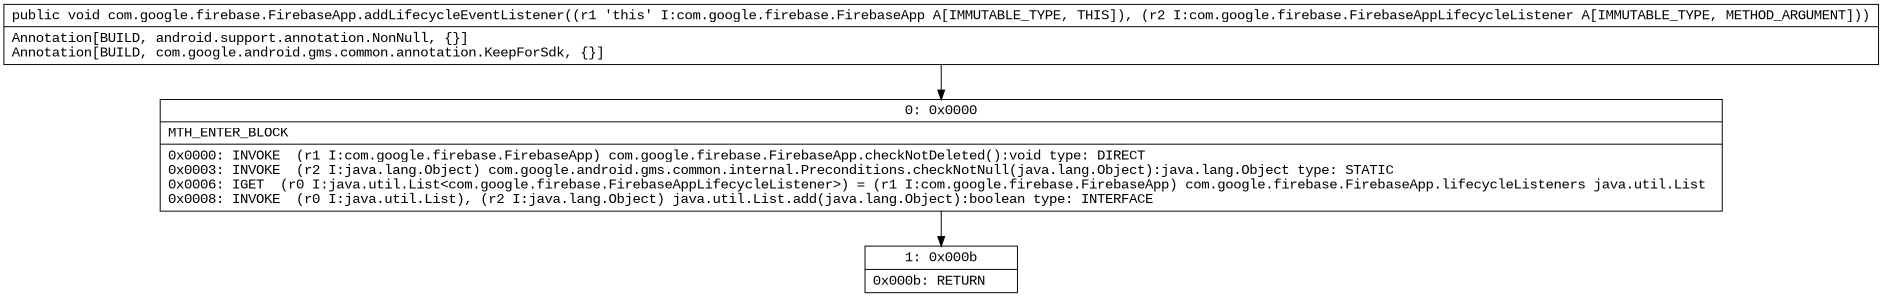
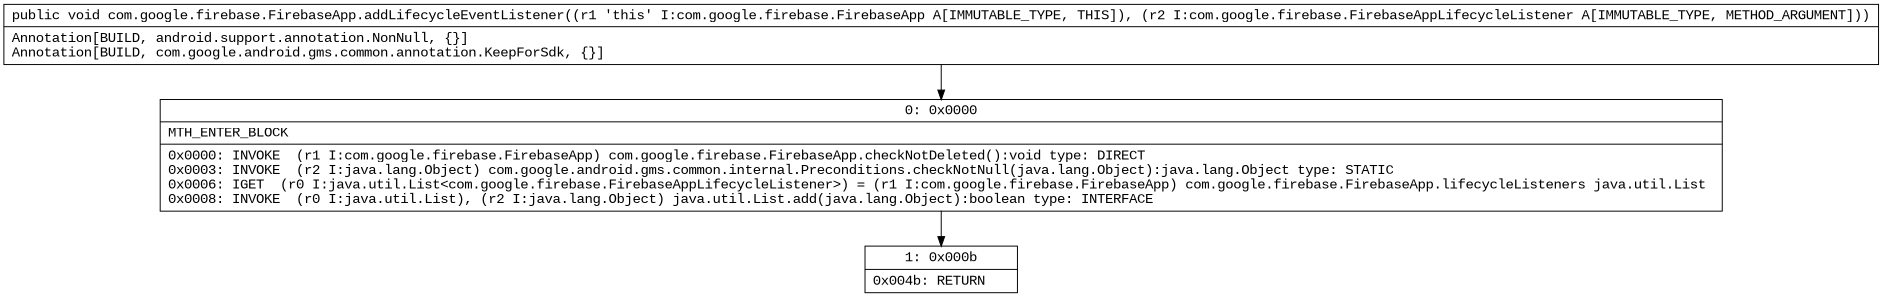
(941, 281) -> (941, 281)
